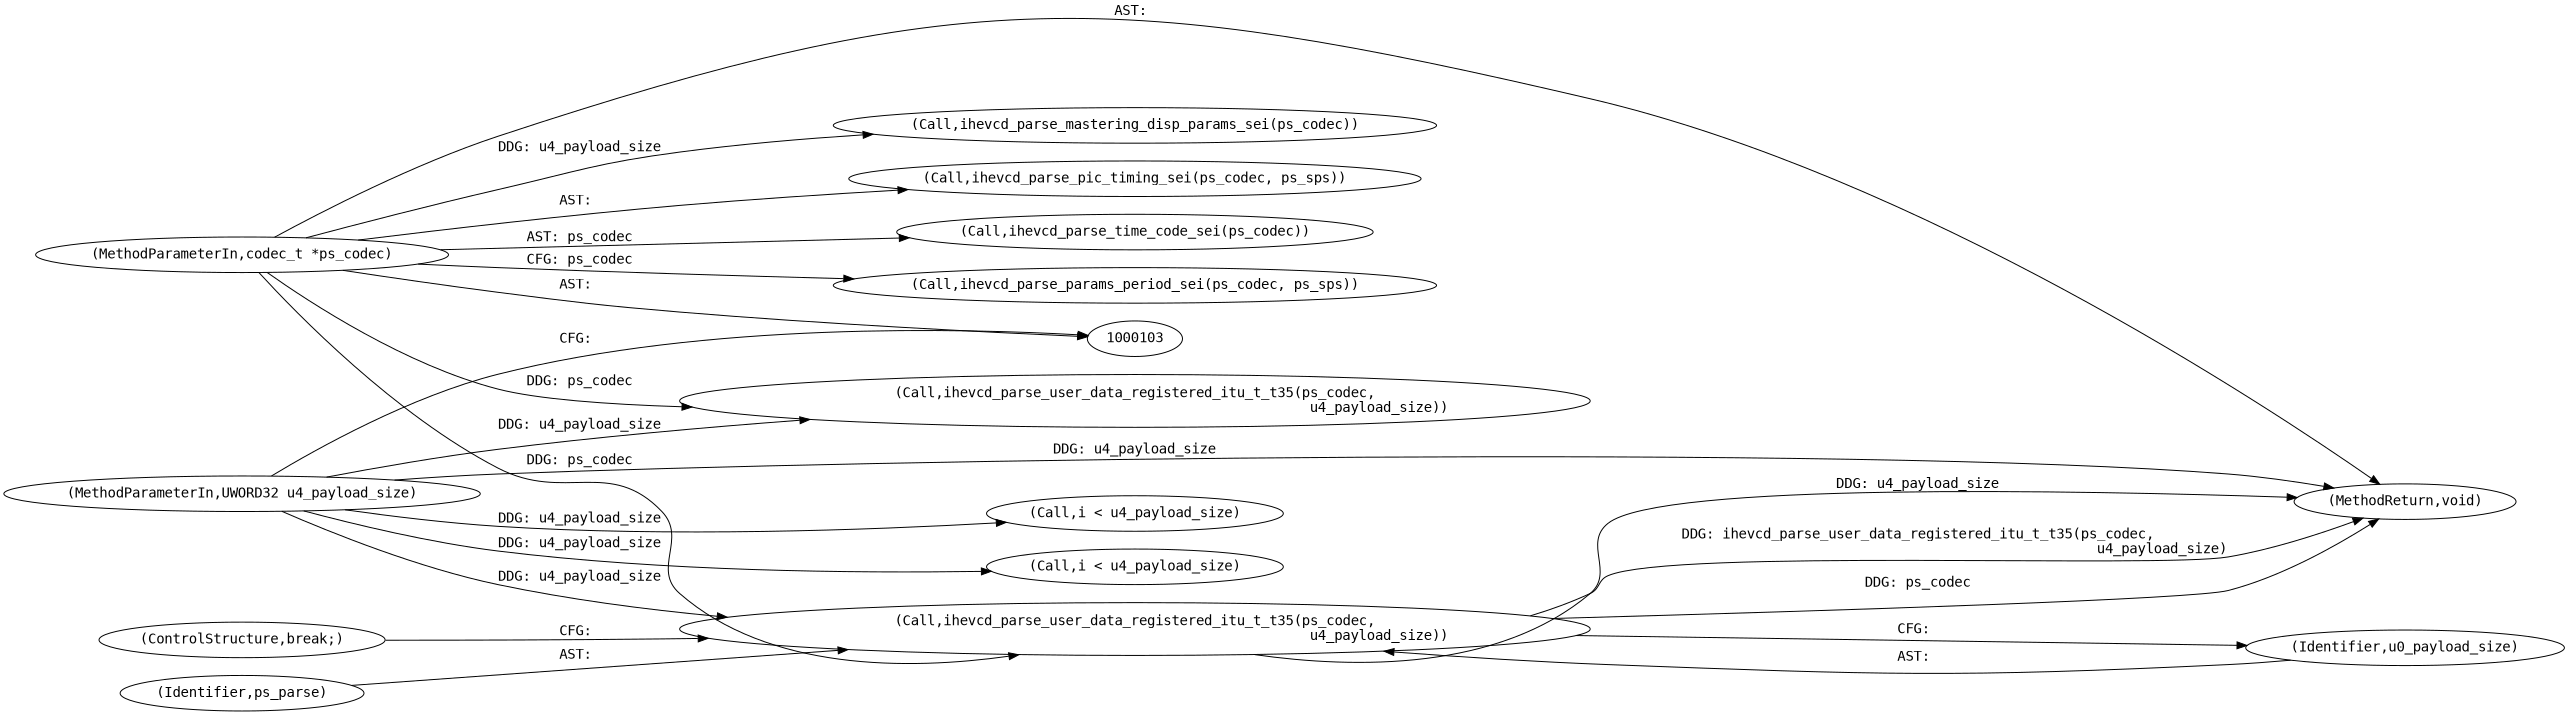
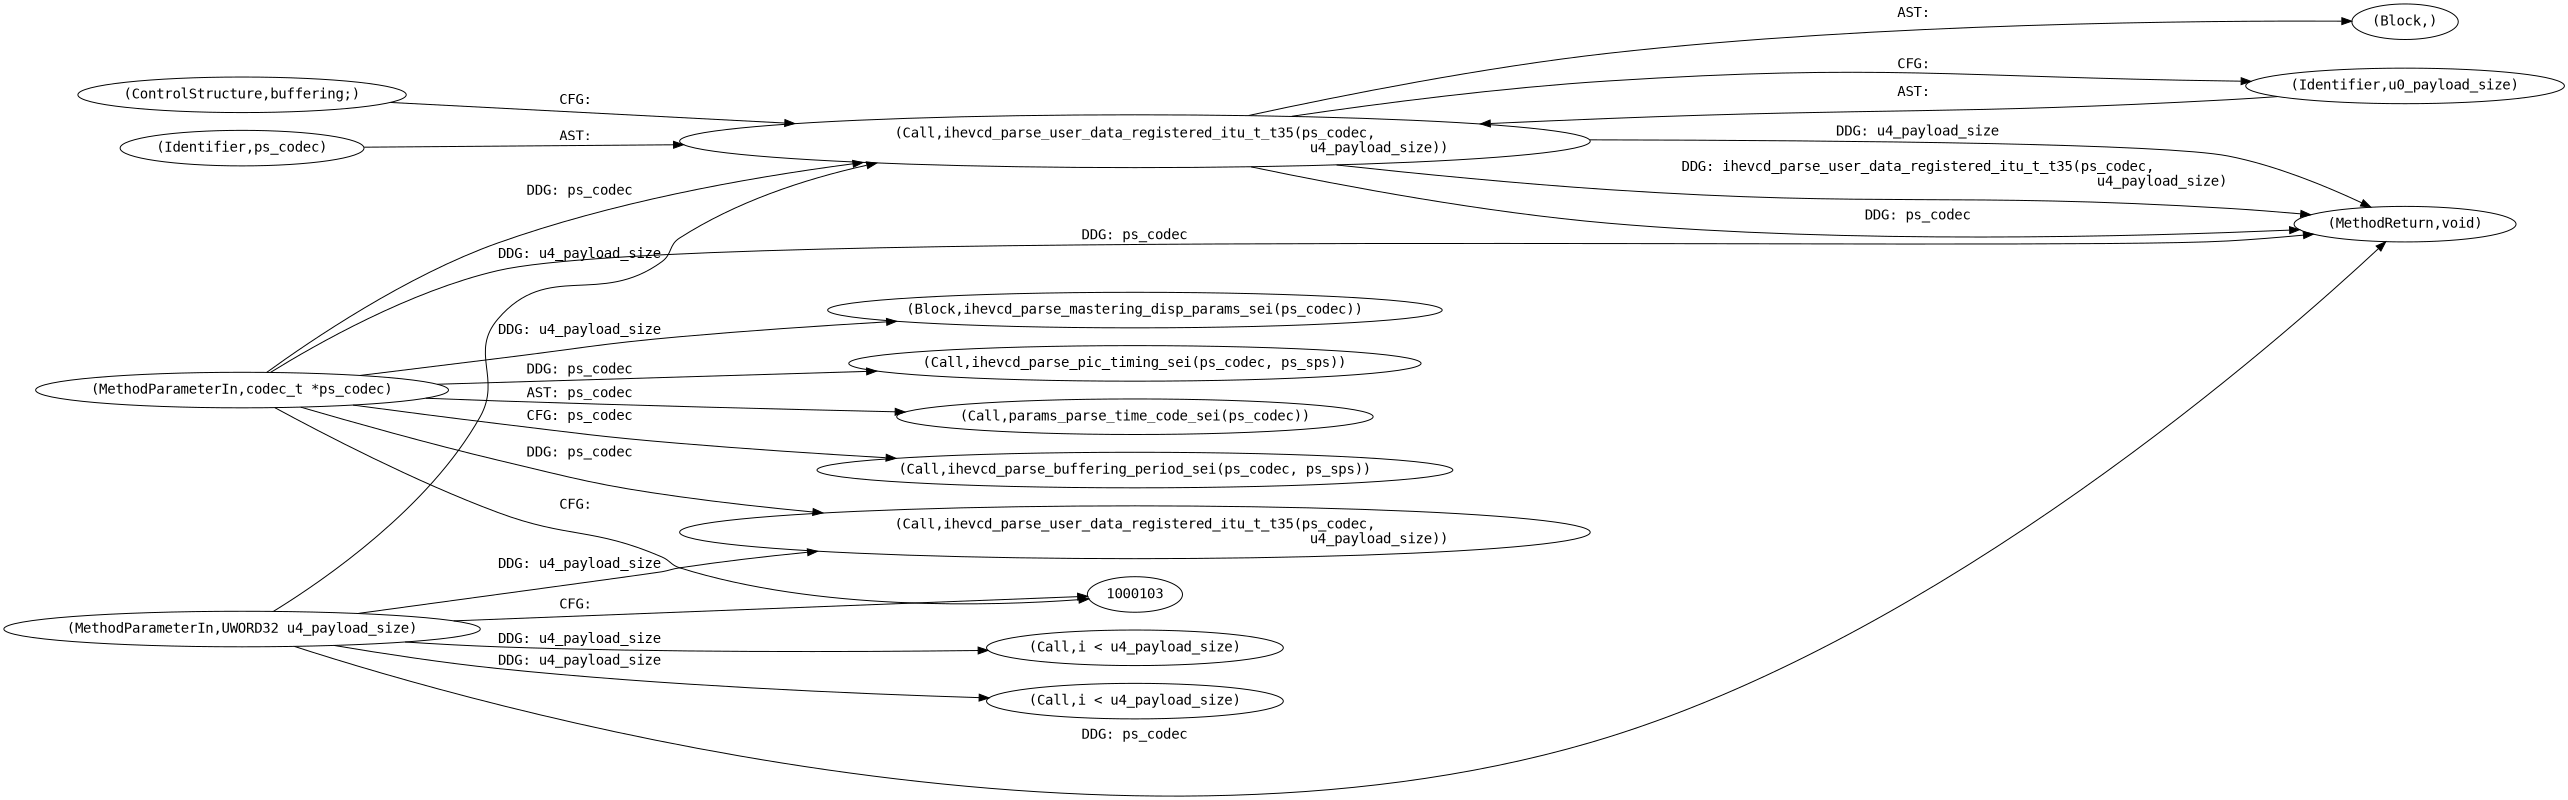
(1135, 11) -> (1135, 236)
none -> (2405, 22)
(1135, 125) -> (1135, 310)
(580, 201) -> (580, 370)
(1135, 232) -> (1135, 417)
(580, 285) -> (580, 505)
(1135, 285) -> (1135, 470)
(1135, 450) -> (1135, 735)
(242, 640) -> (242, 95)
(242, 693) -> (242, 148)
